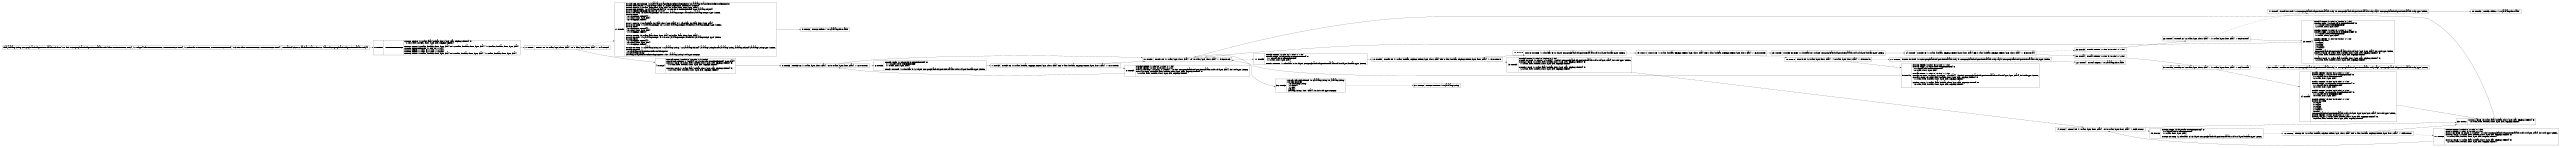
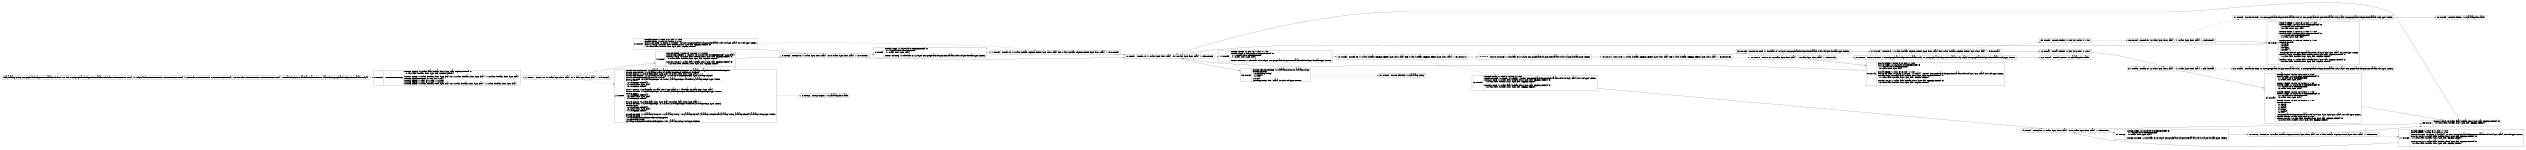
(1117, 68) -> (896, 44)
